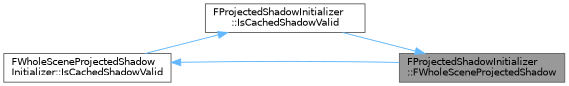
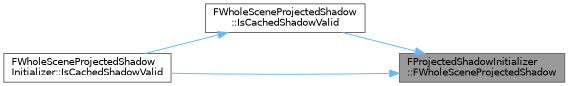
(285, 18) -> (285, 18)
(290, 61) -> (280, 74)
